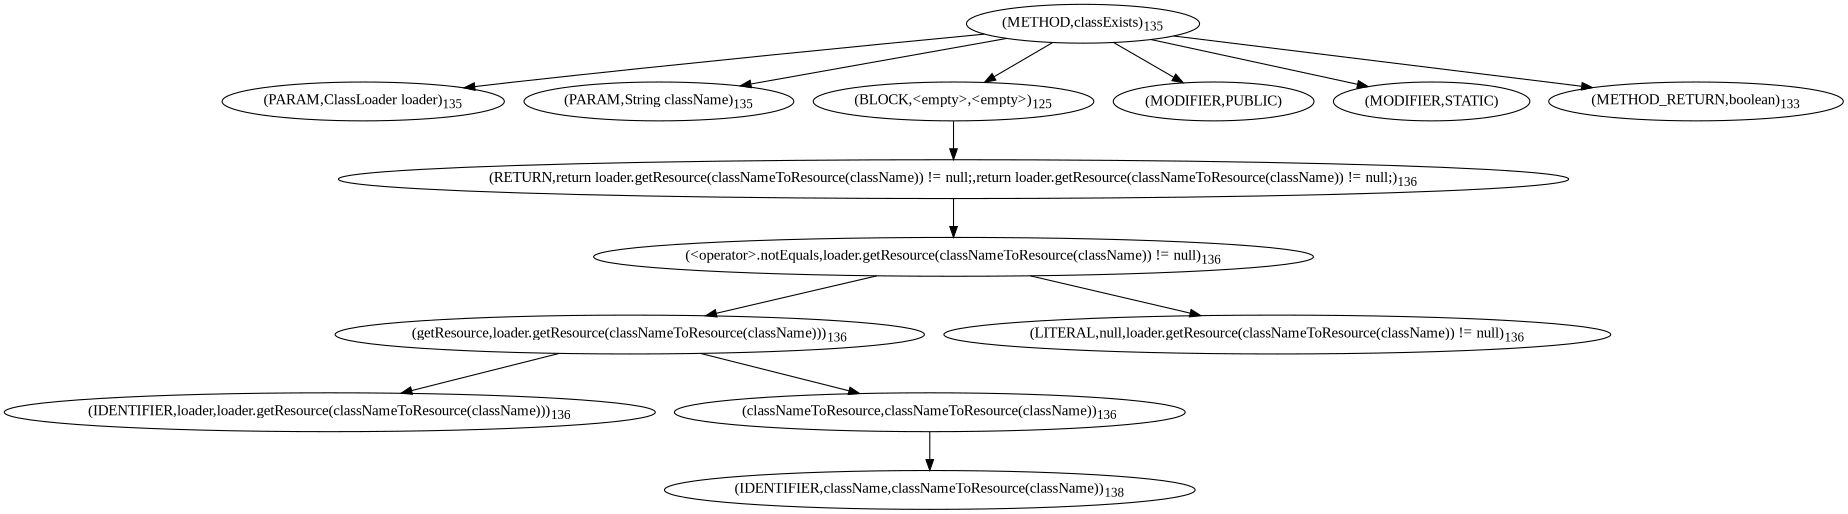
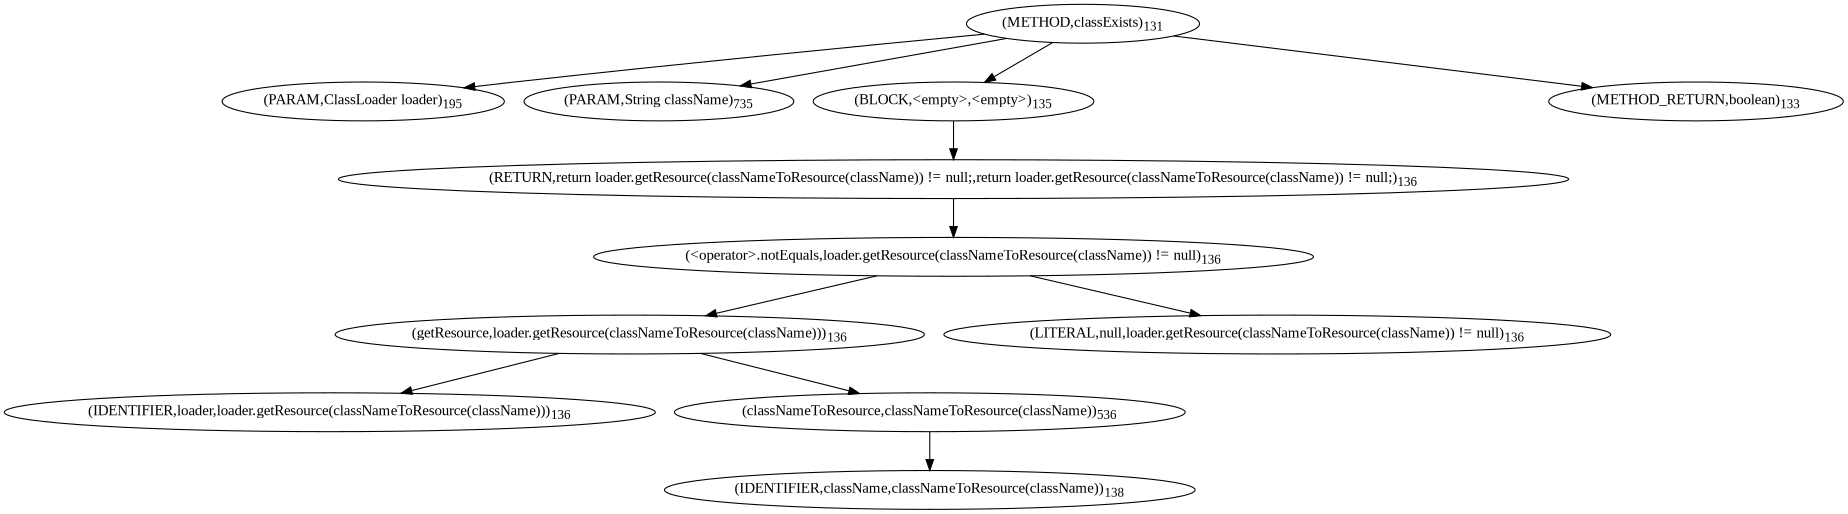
(1154, 22) -> (1154, 22)
(453, 100) -> (453, 100)
(744, 100) -> (744, 100)
(1043, 100) -> (1043, 100)
(1214, 101) -> none
(1432, 101) -> none
(1107, 411) -> (1107, 411)
